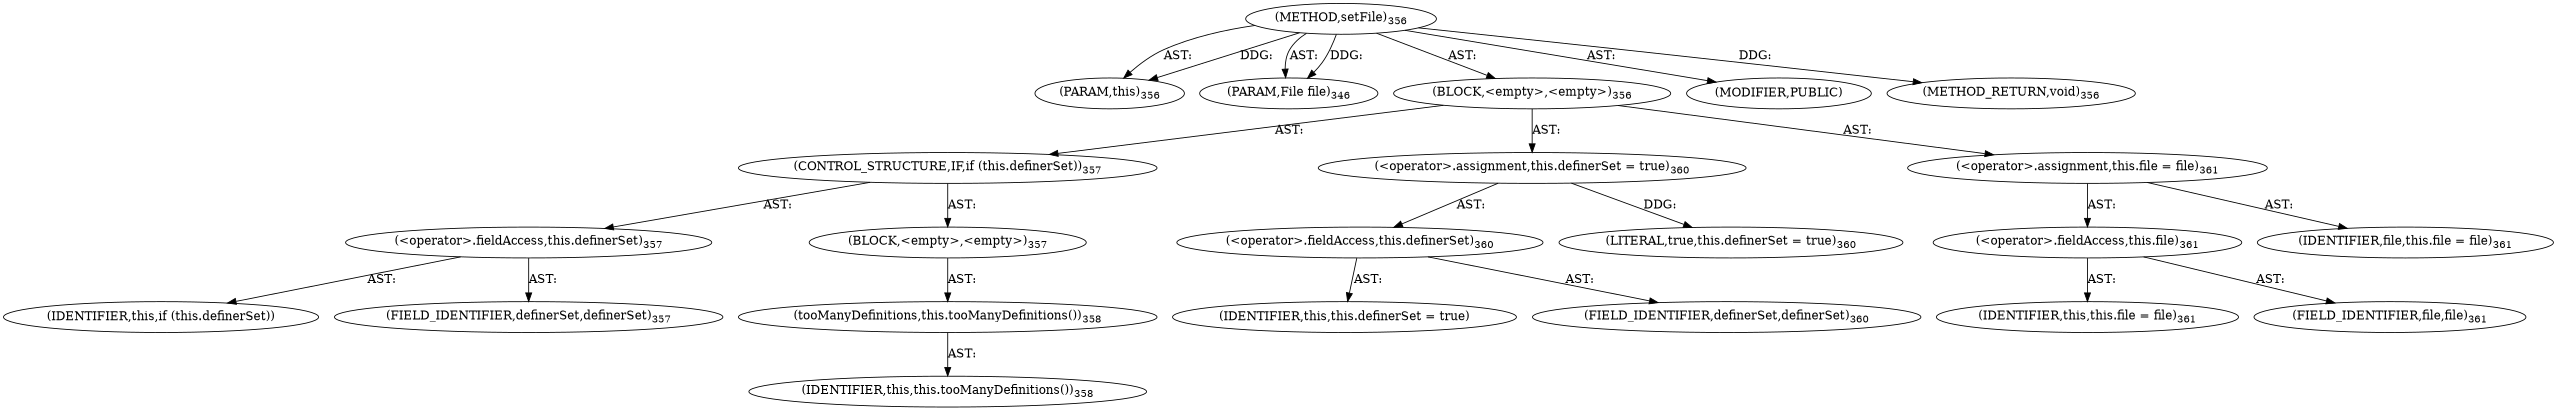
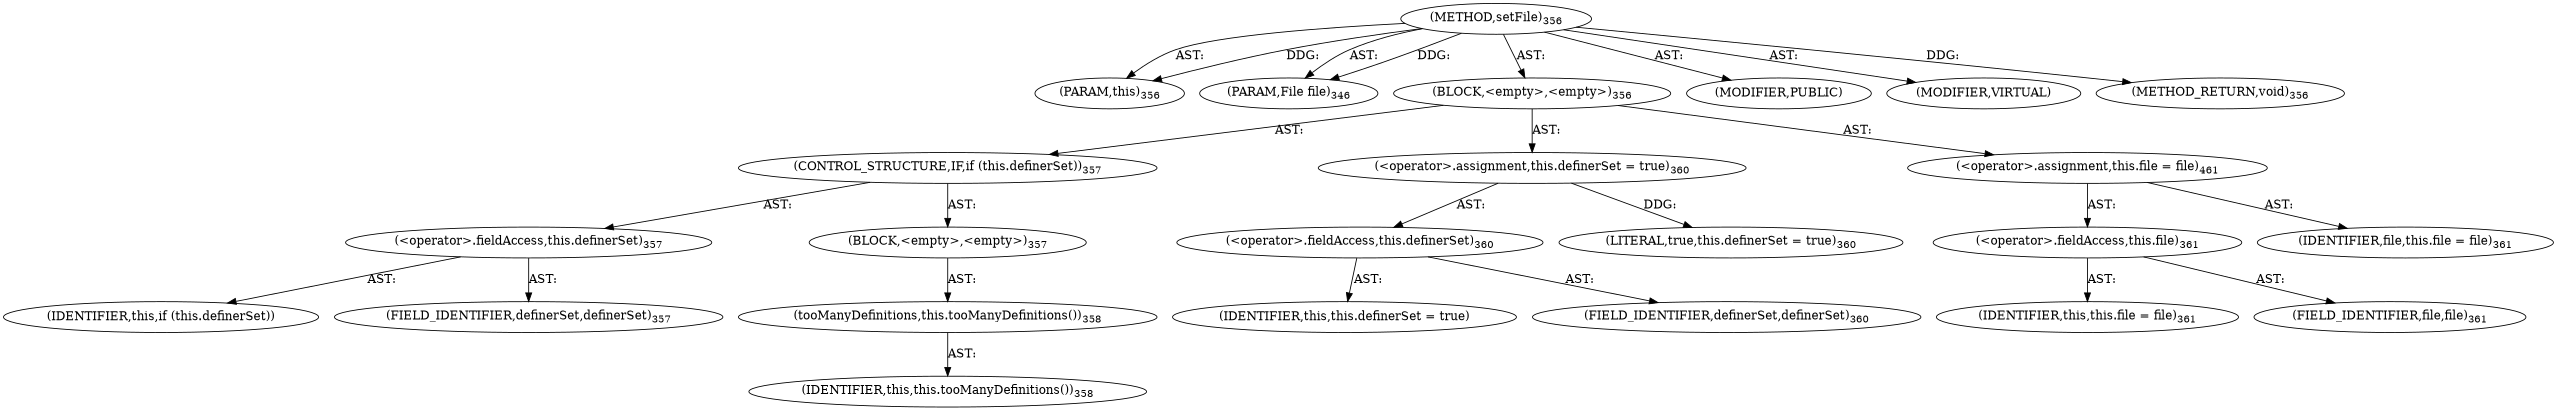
none -> (1984, 93)
(2209, 167) -> (2209, 167)
